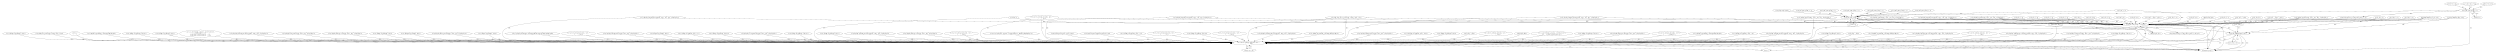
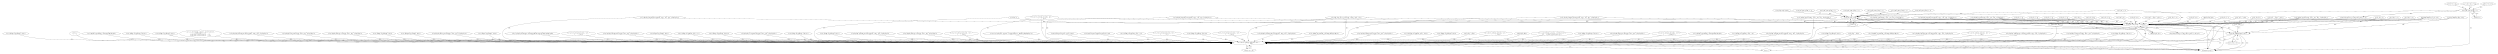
(49, 34) -> none
